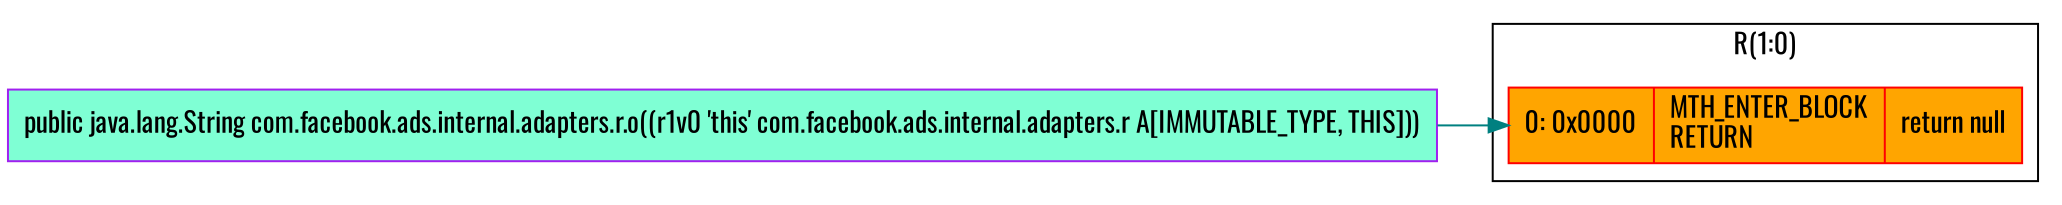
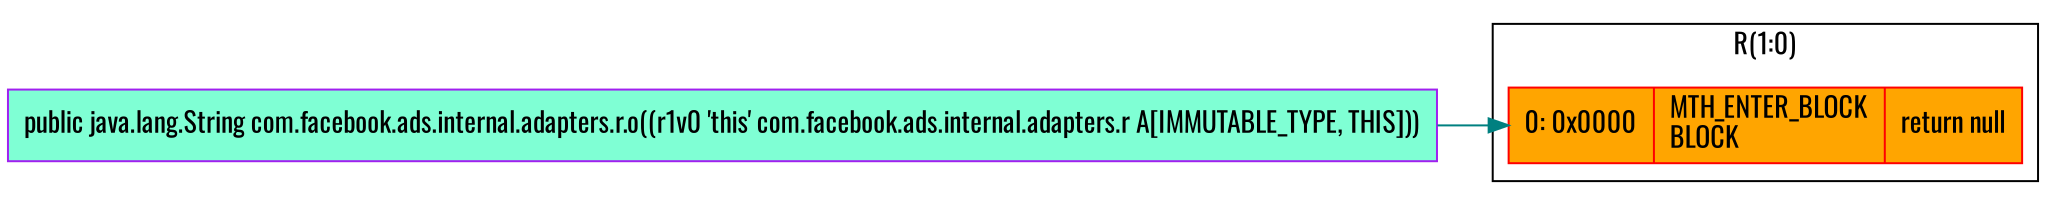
(1713, 139) -> (1705, 139)
